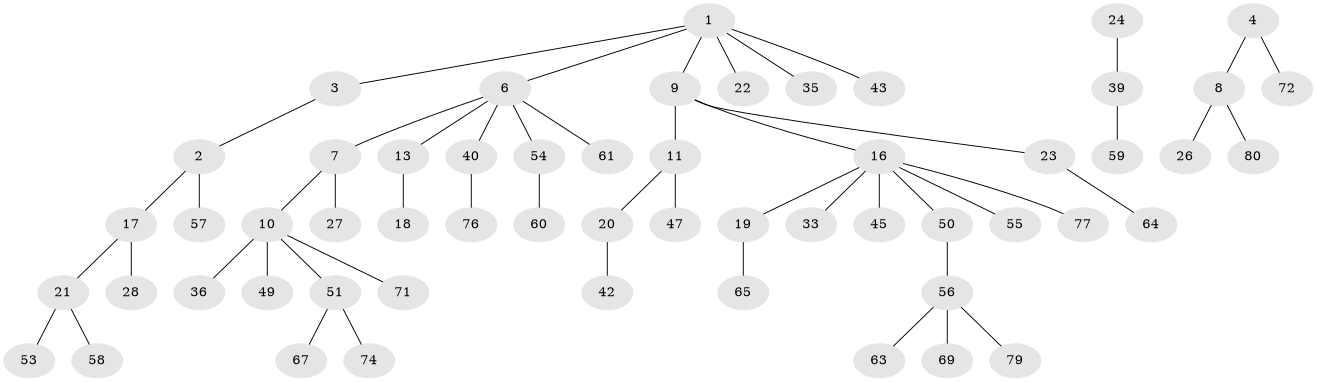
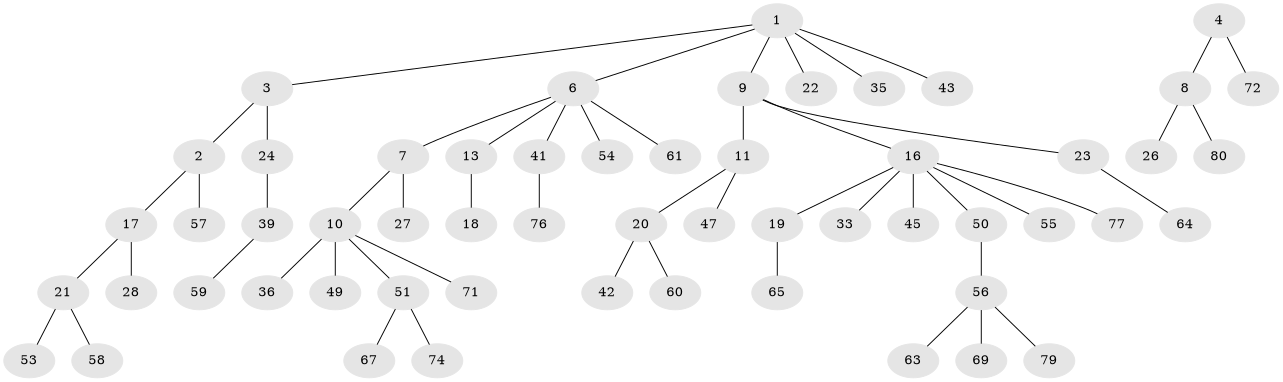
none -> (267, 123)
(471, 157) -> (539, 157)
(539, 191) -> (658, 259)
